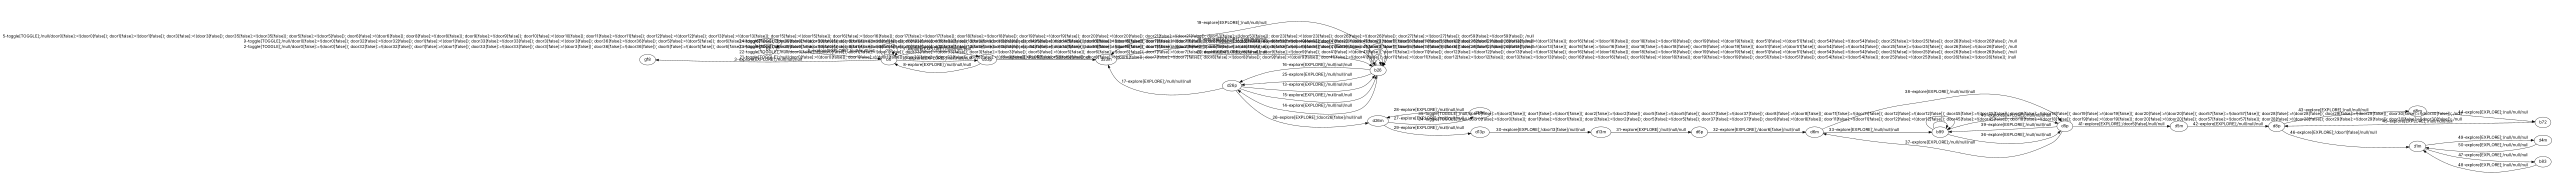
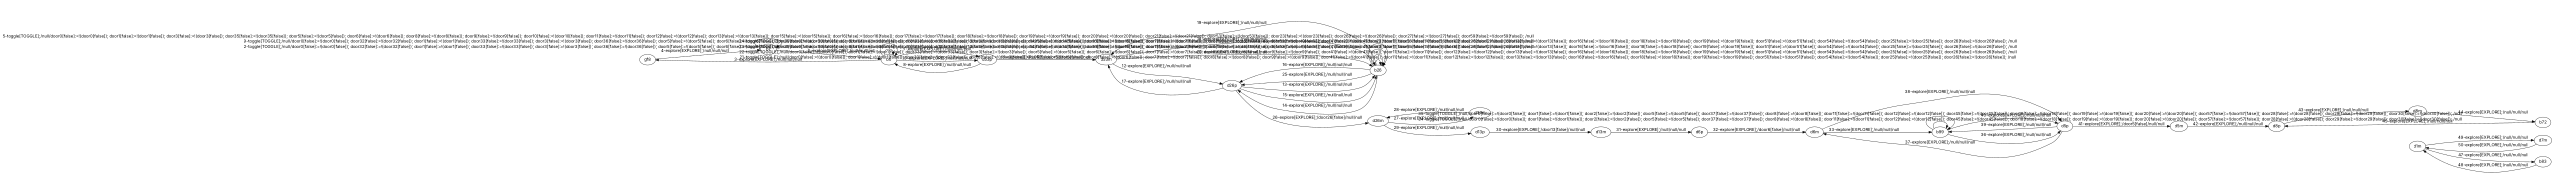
none -> (706, 55)
none -> (1166, 76)
(2543, 140) -> (2543, 140)
(2343, 146) -> none
